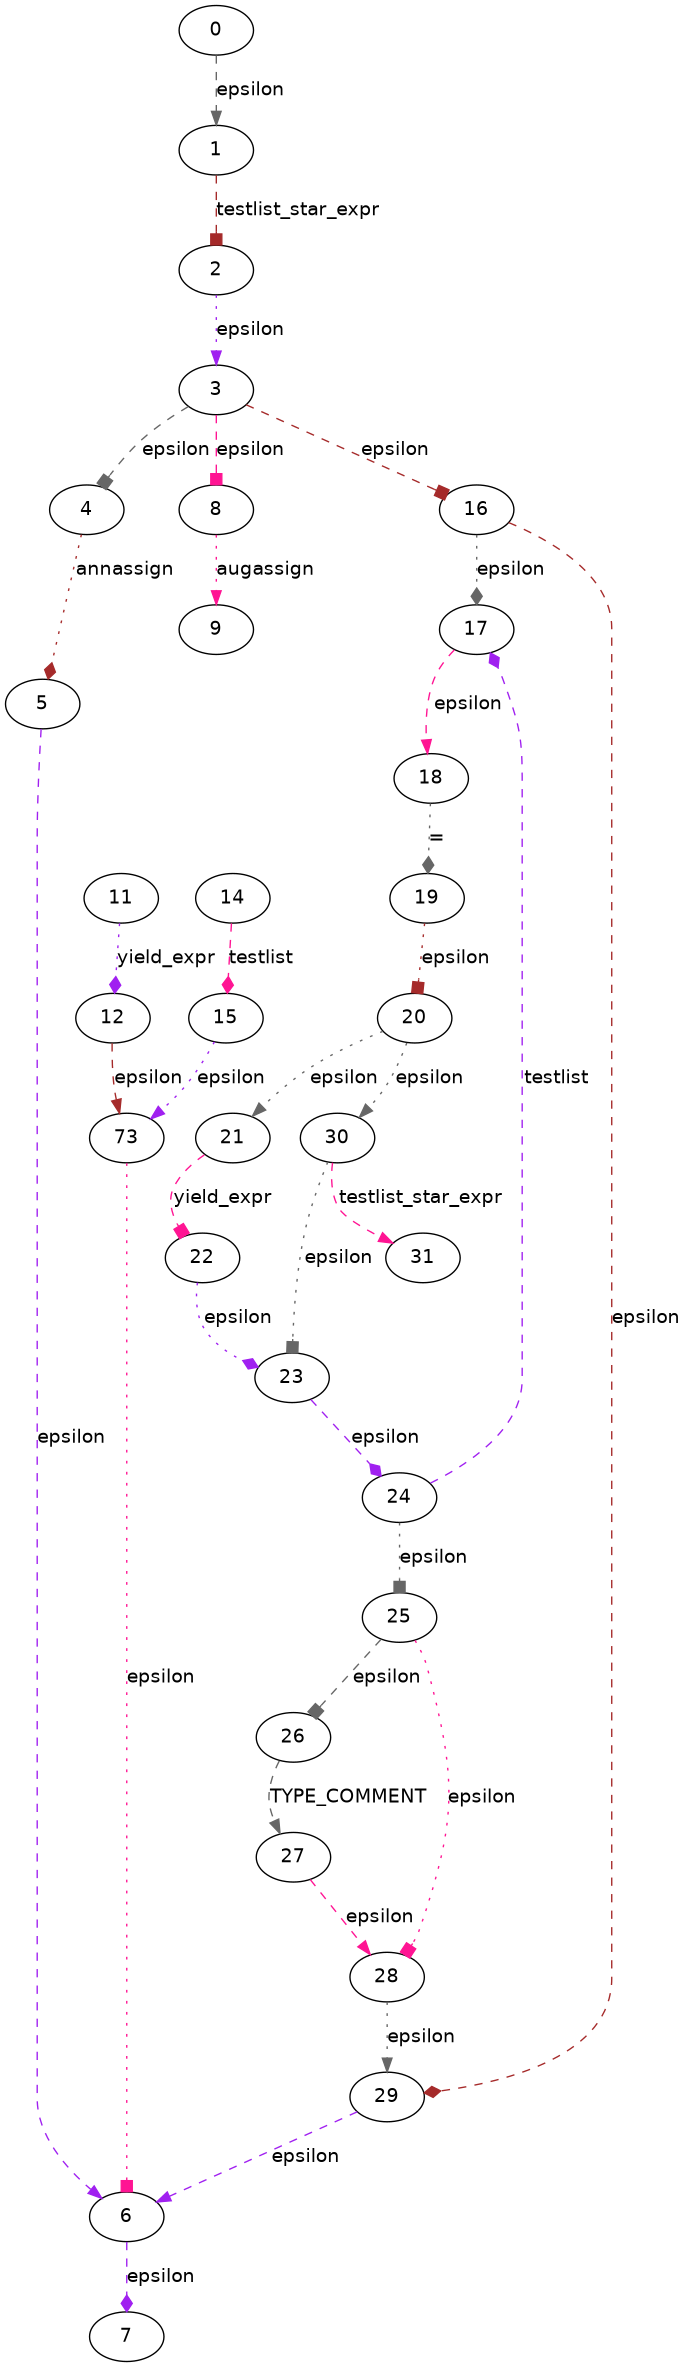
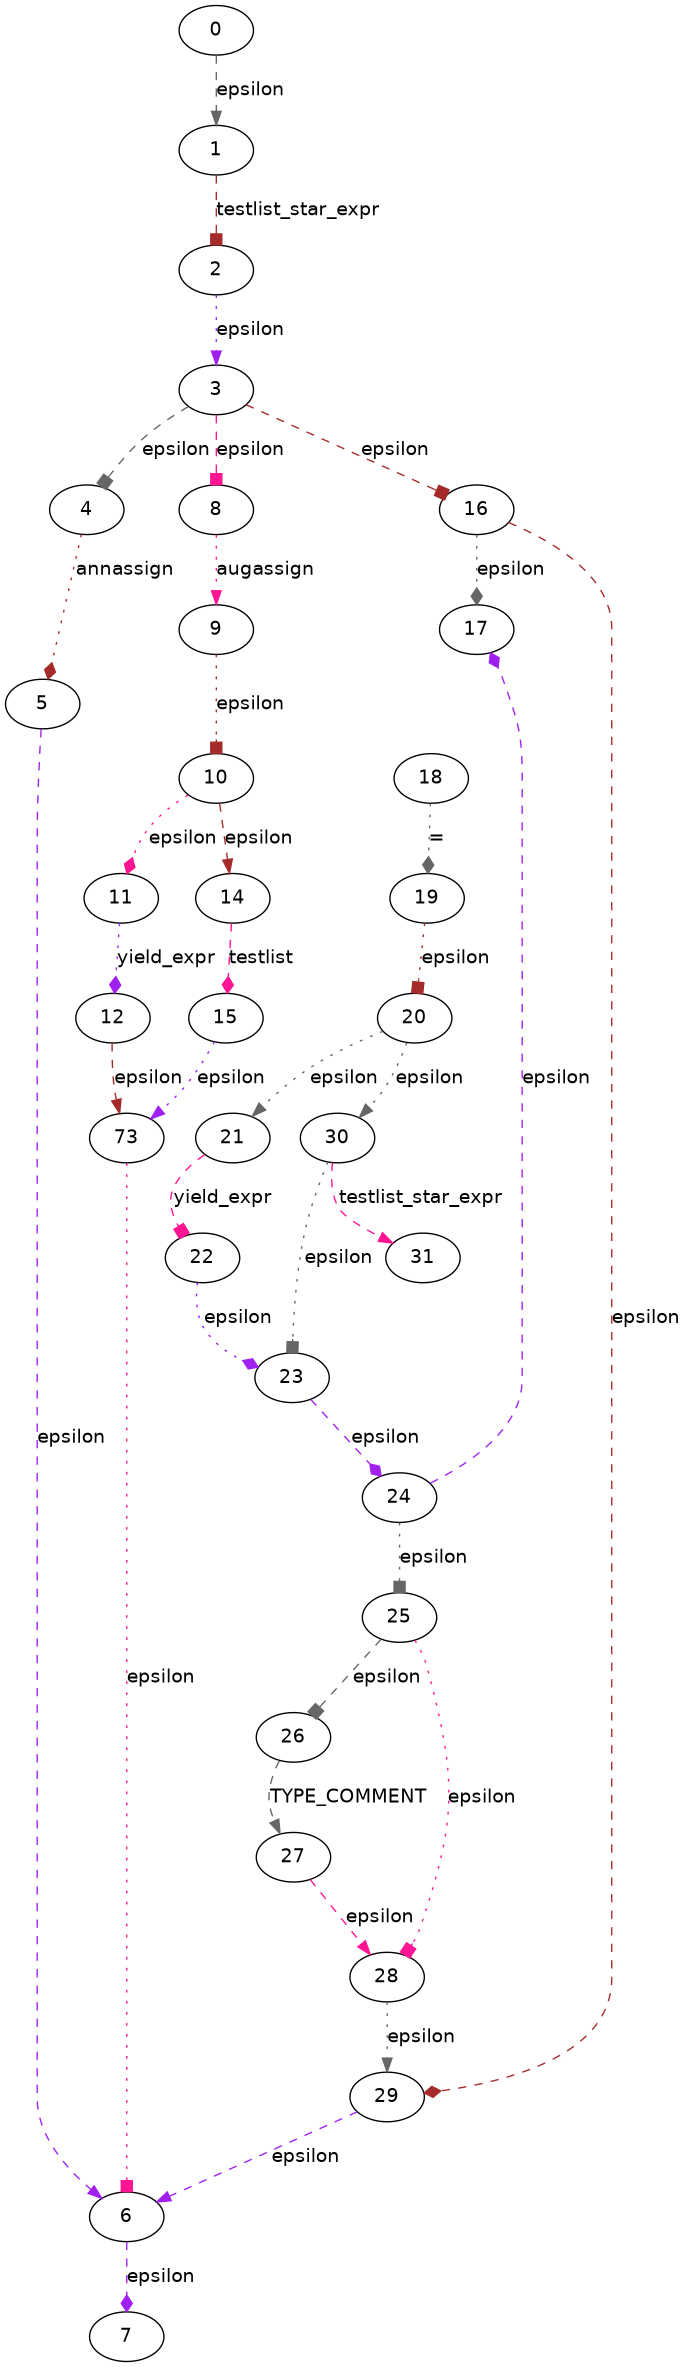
(430, 691) -> none
none -> (216, 778)
(557, 1078) -> (557, 1078)
